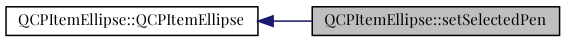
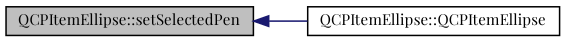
(293, 21) -> (288, 21)
